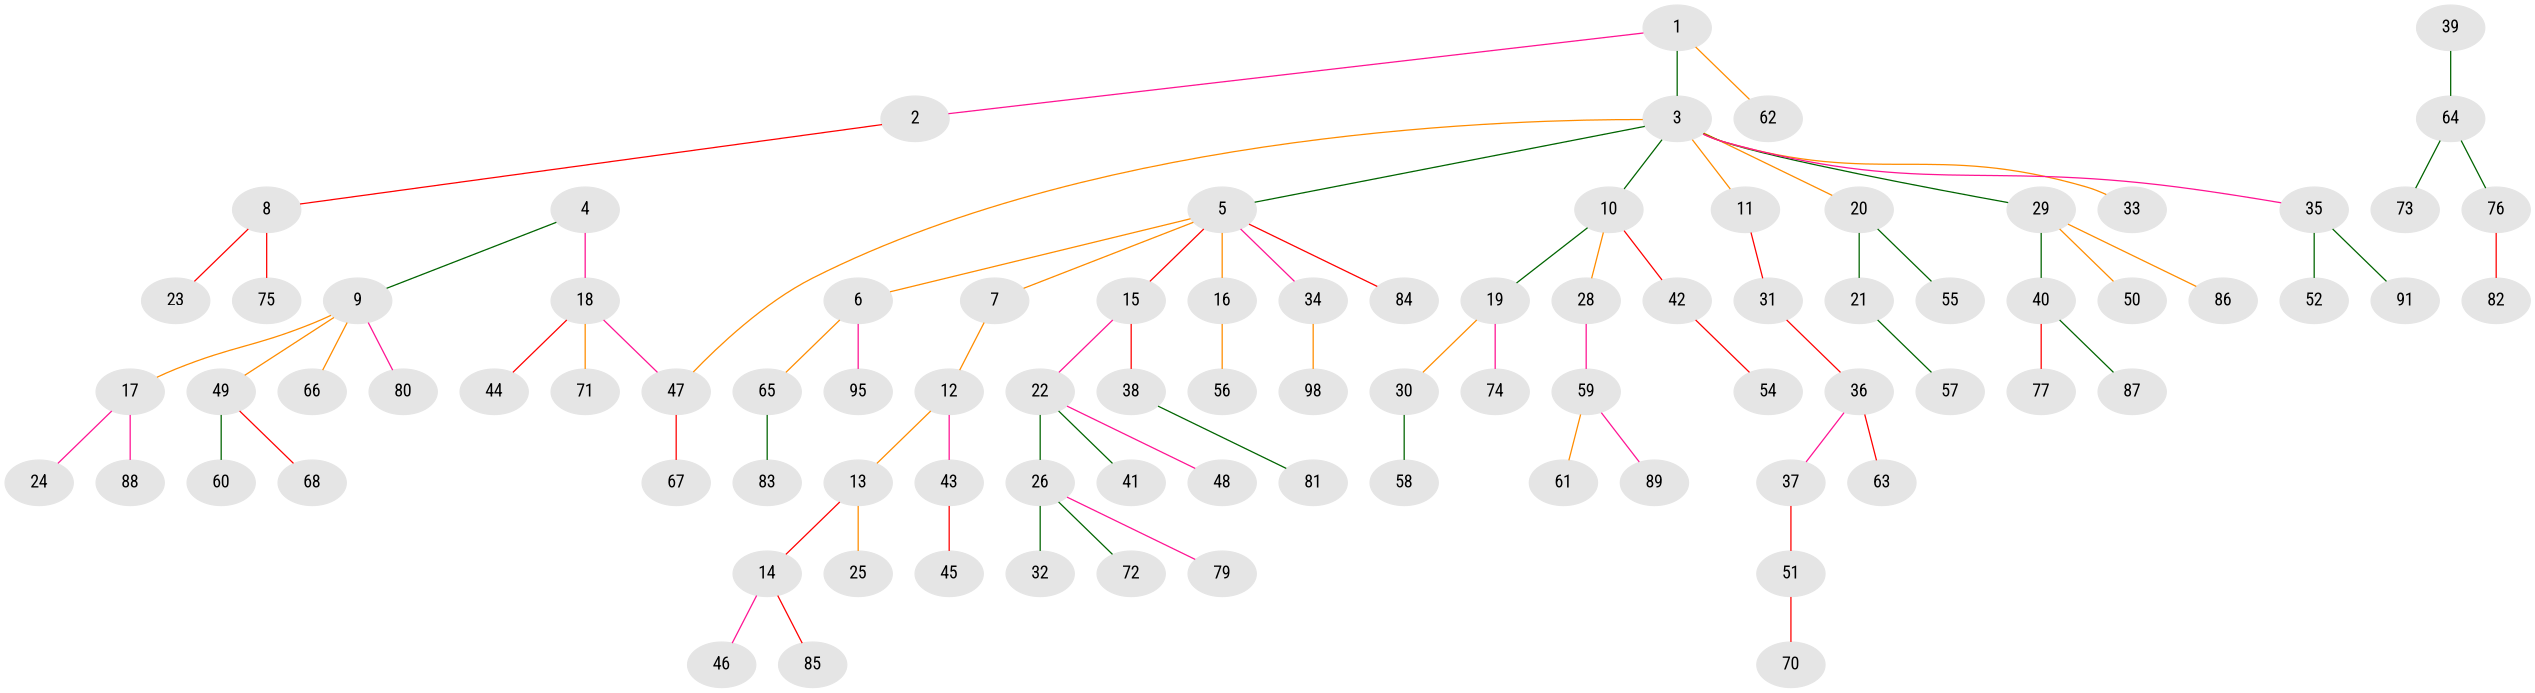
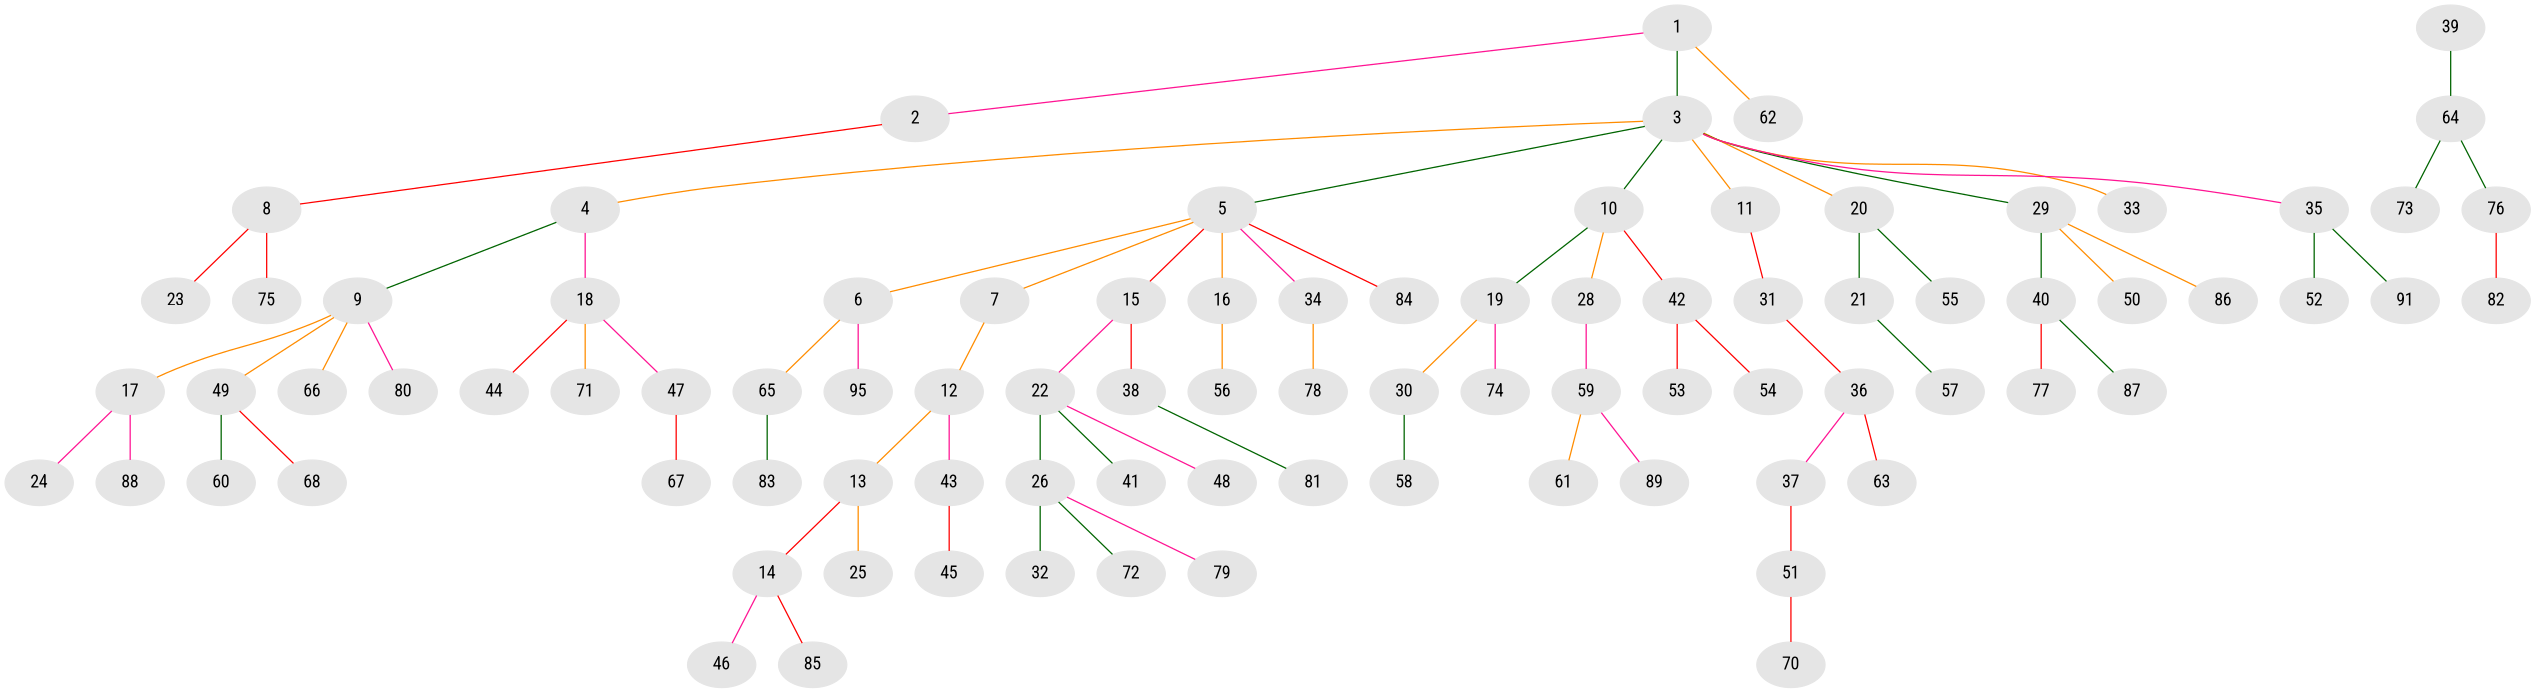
(1144, 169) -> (1129, 149)
(1313, 392) -> (1313, 392)
none -> (1677, 392)
